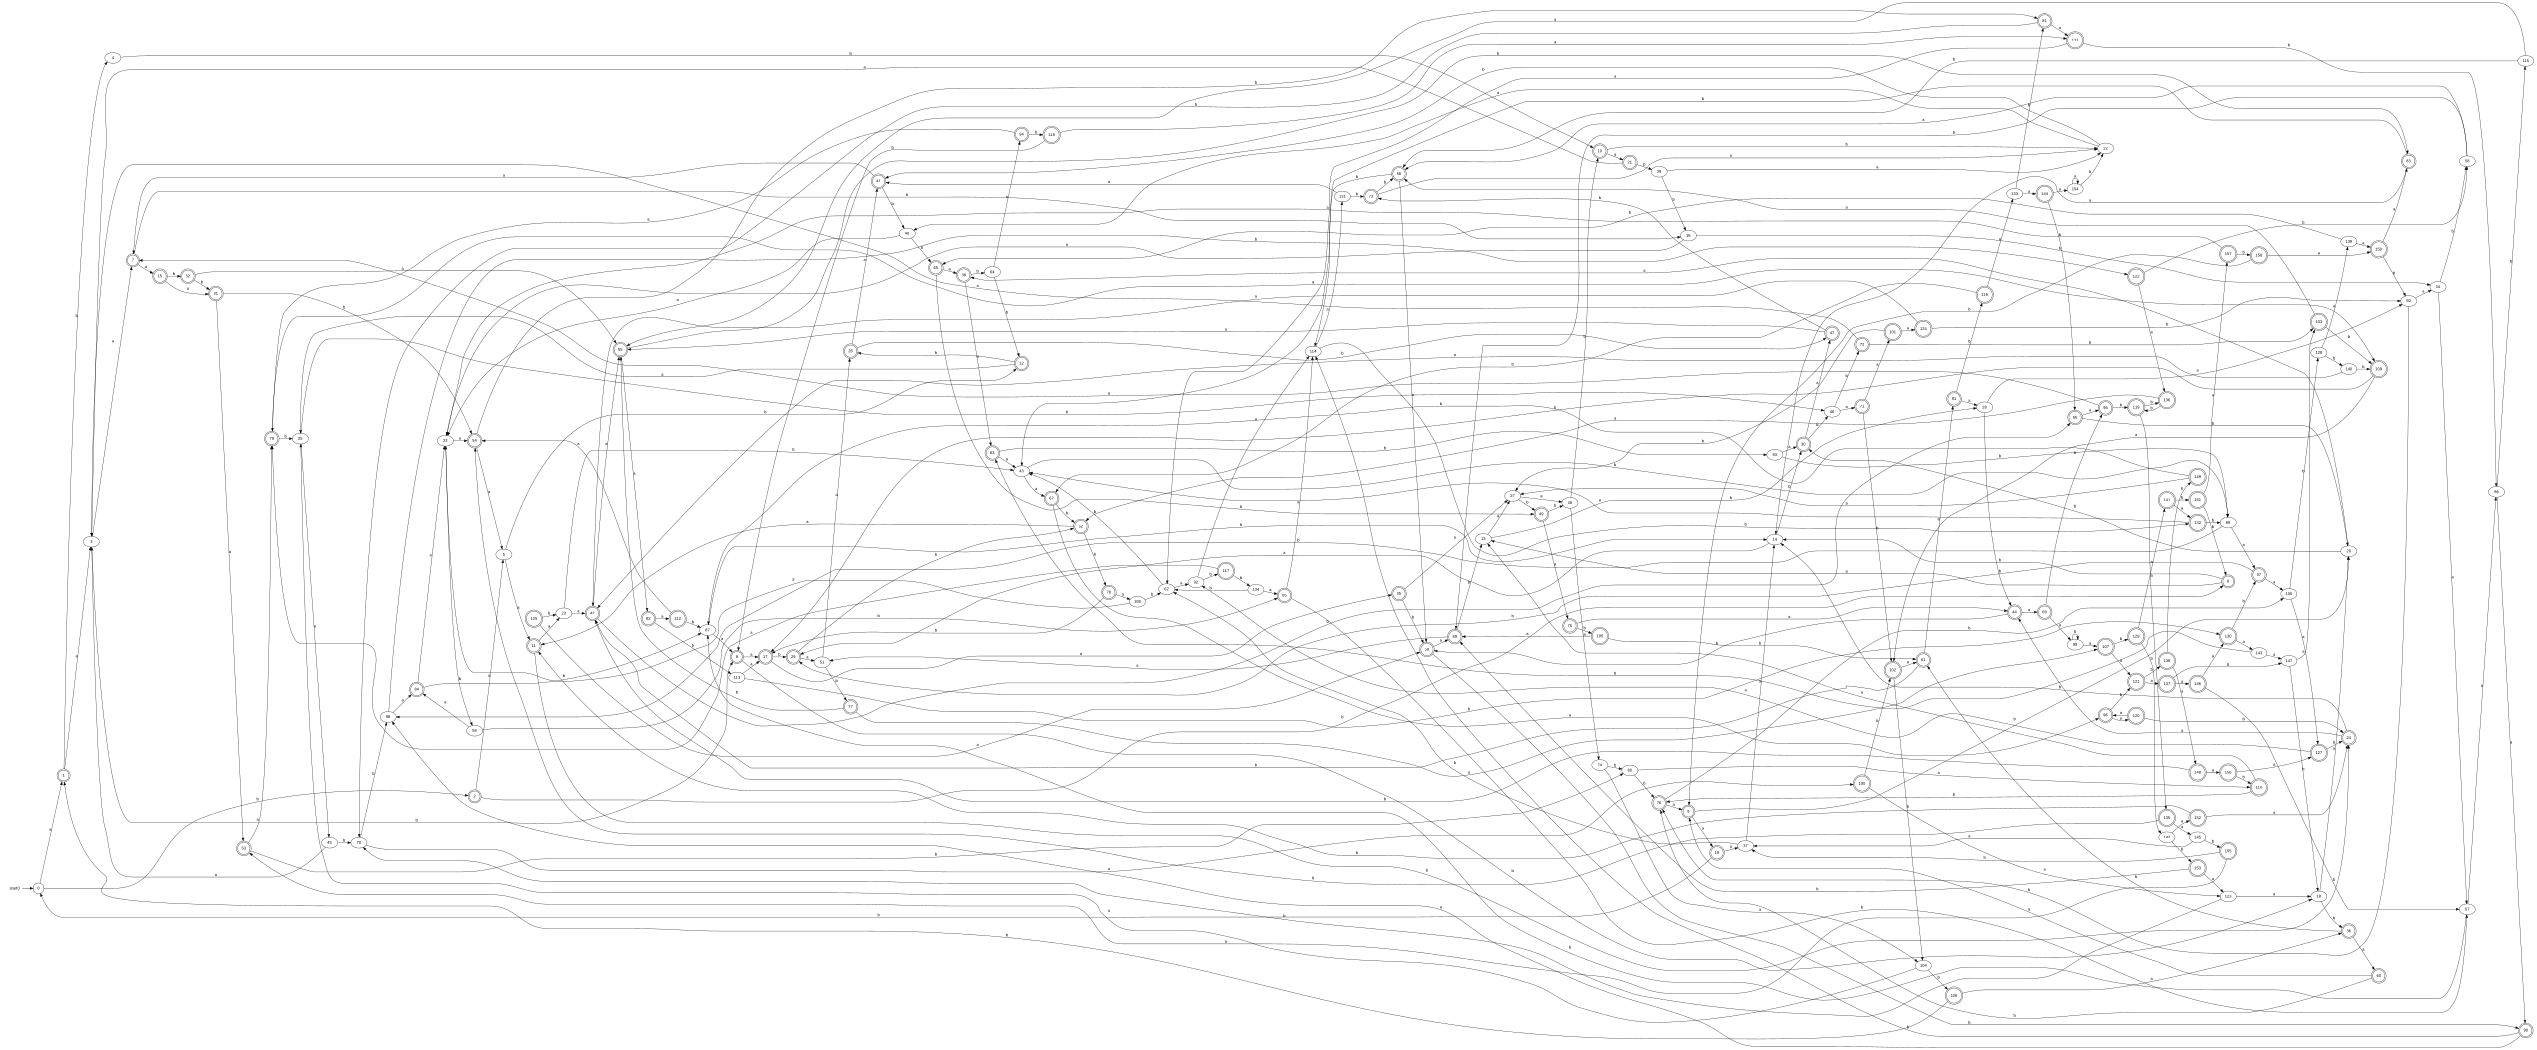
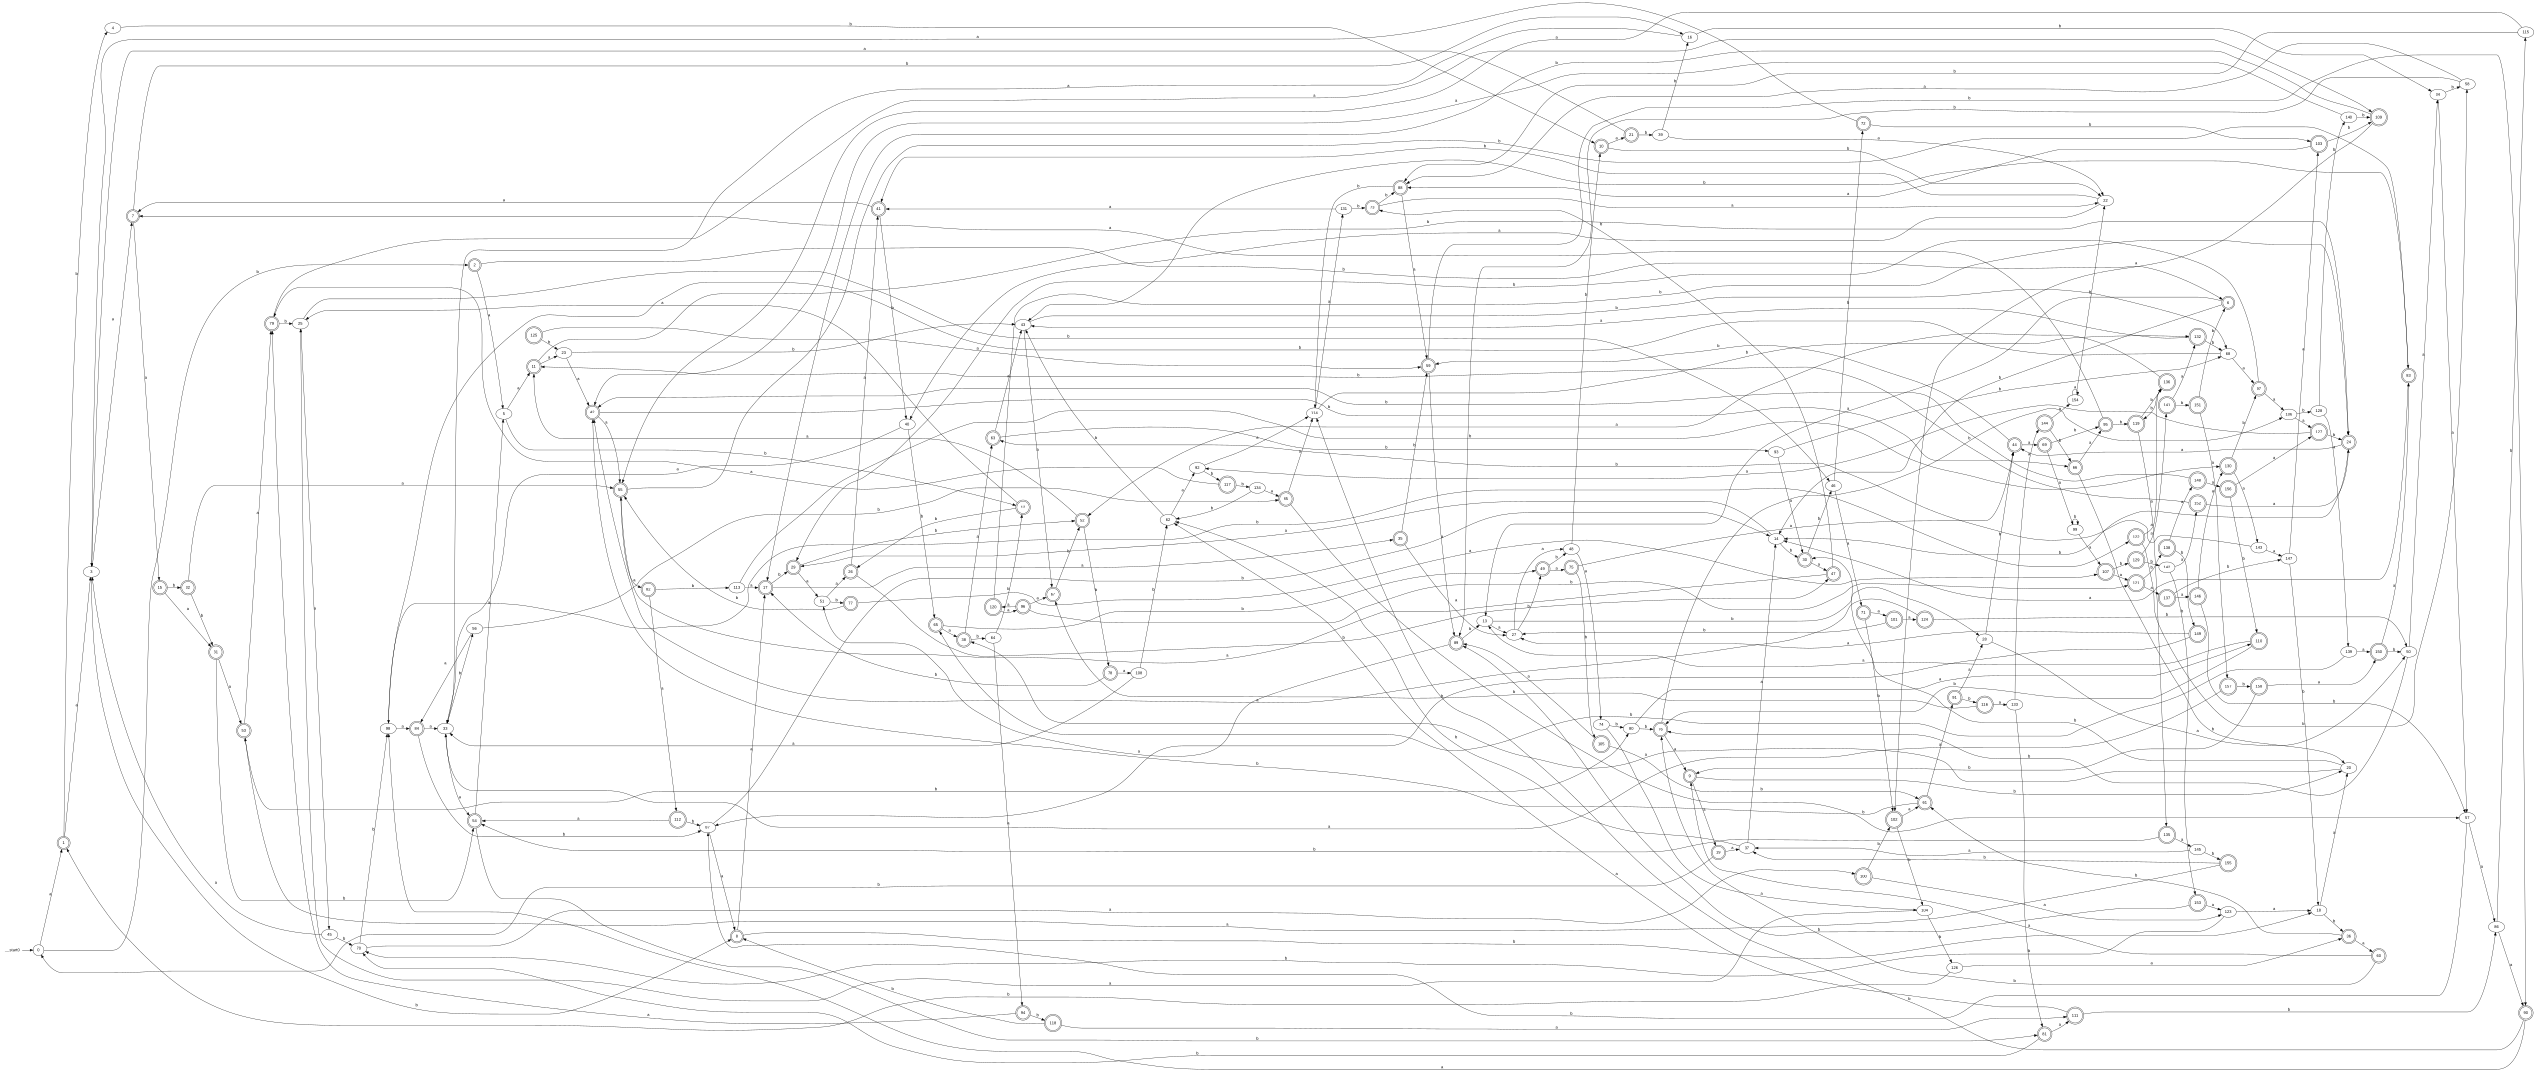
(1565, 718) -> (1038, 601)
(1954, 996) -> (1955, 968)
